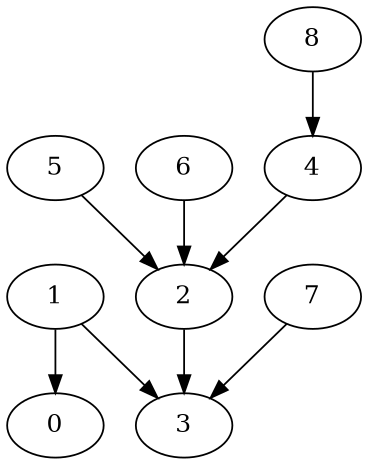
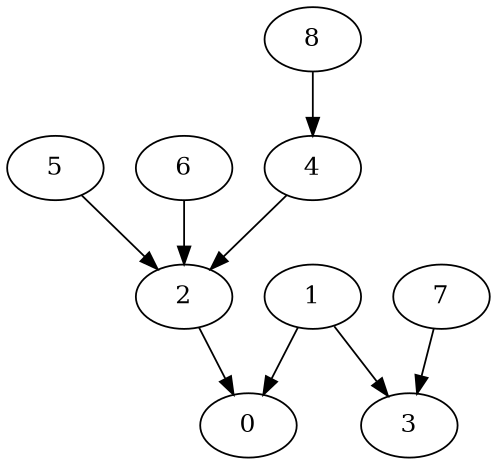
(184, 352) -> (212, 353)
